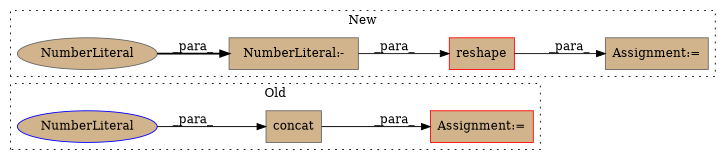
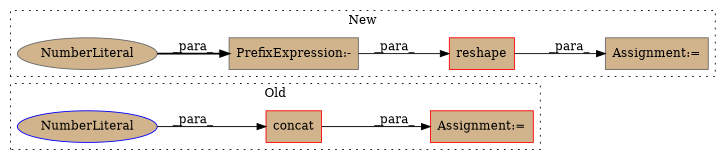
(294, 54) -> (294, 54)
(294, 127) -> (294, 127)
